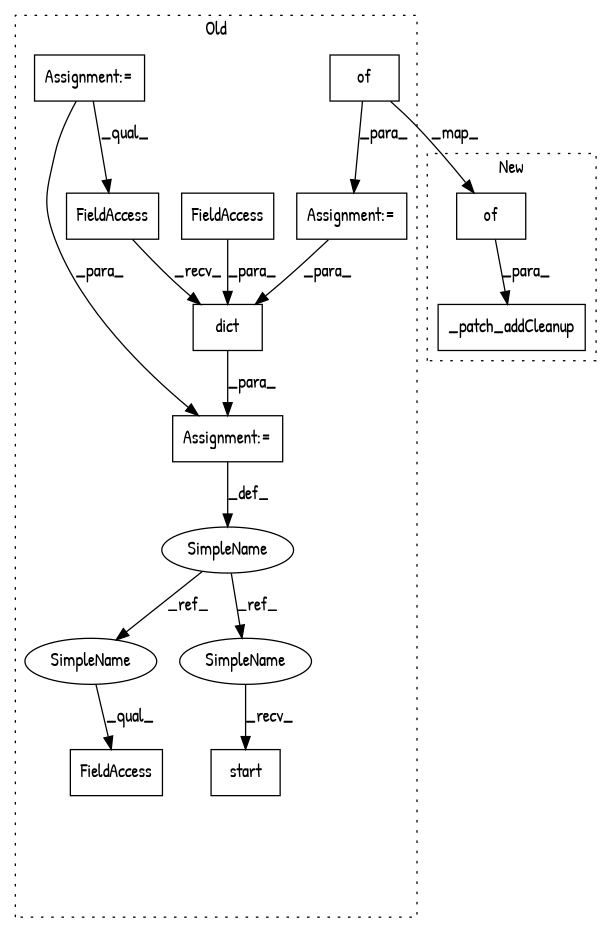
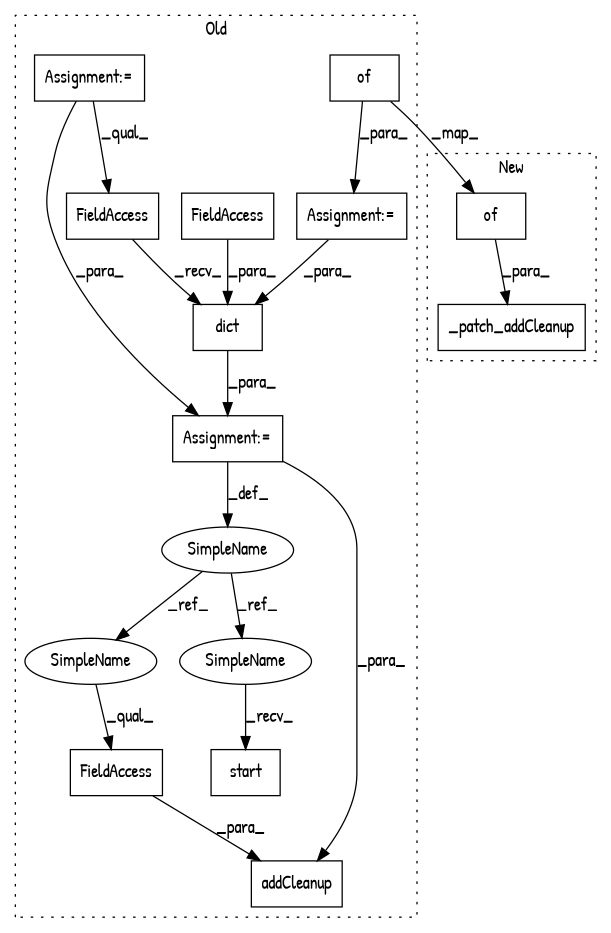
none -> (297, 884)
